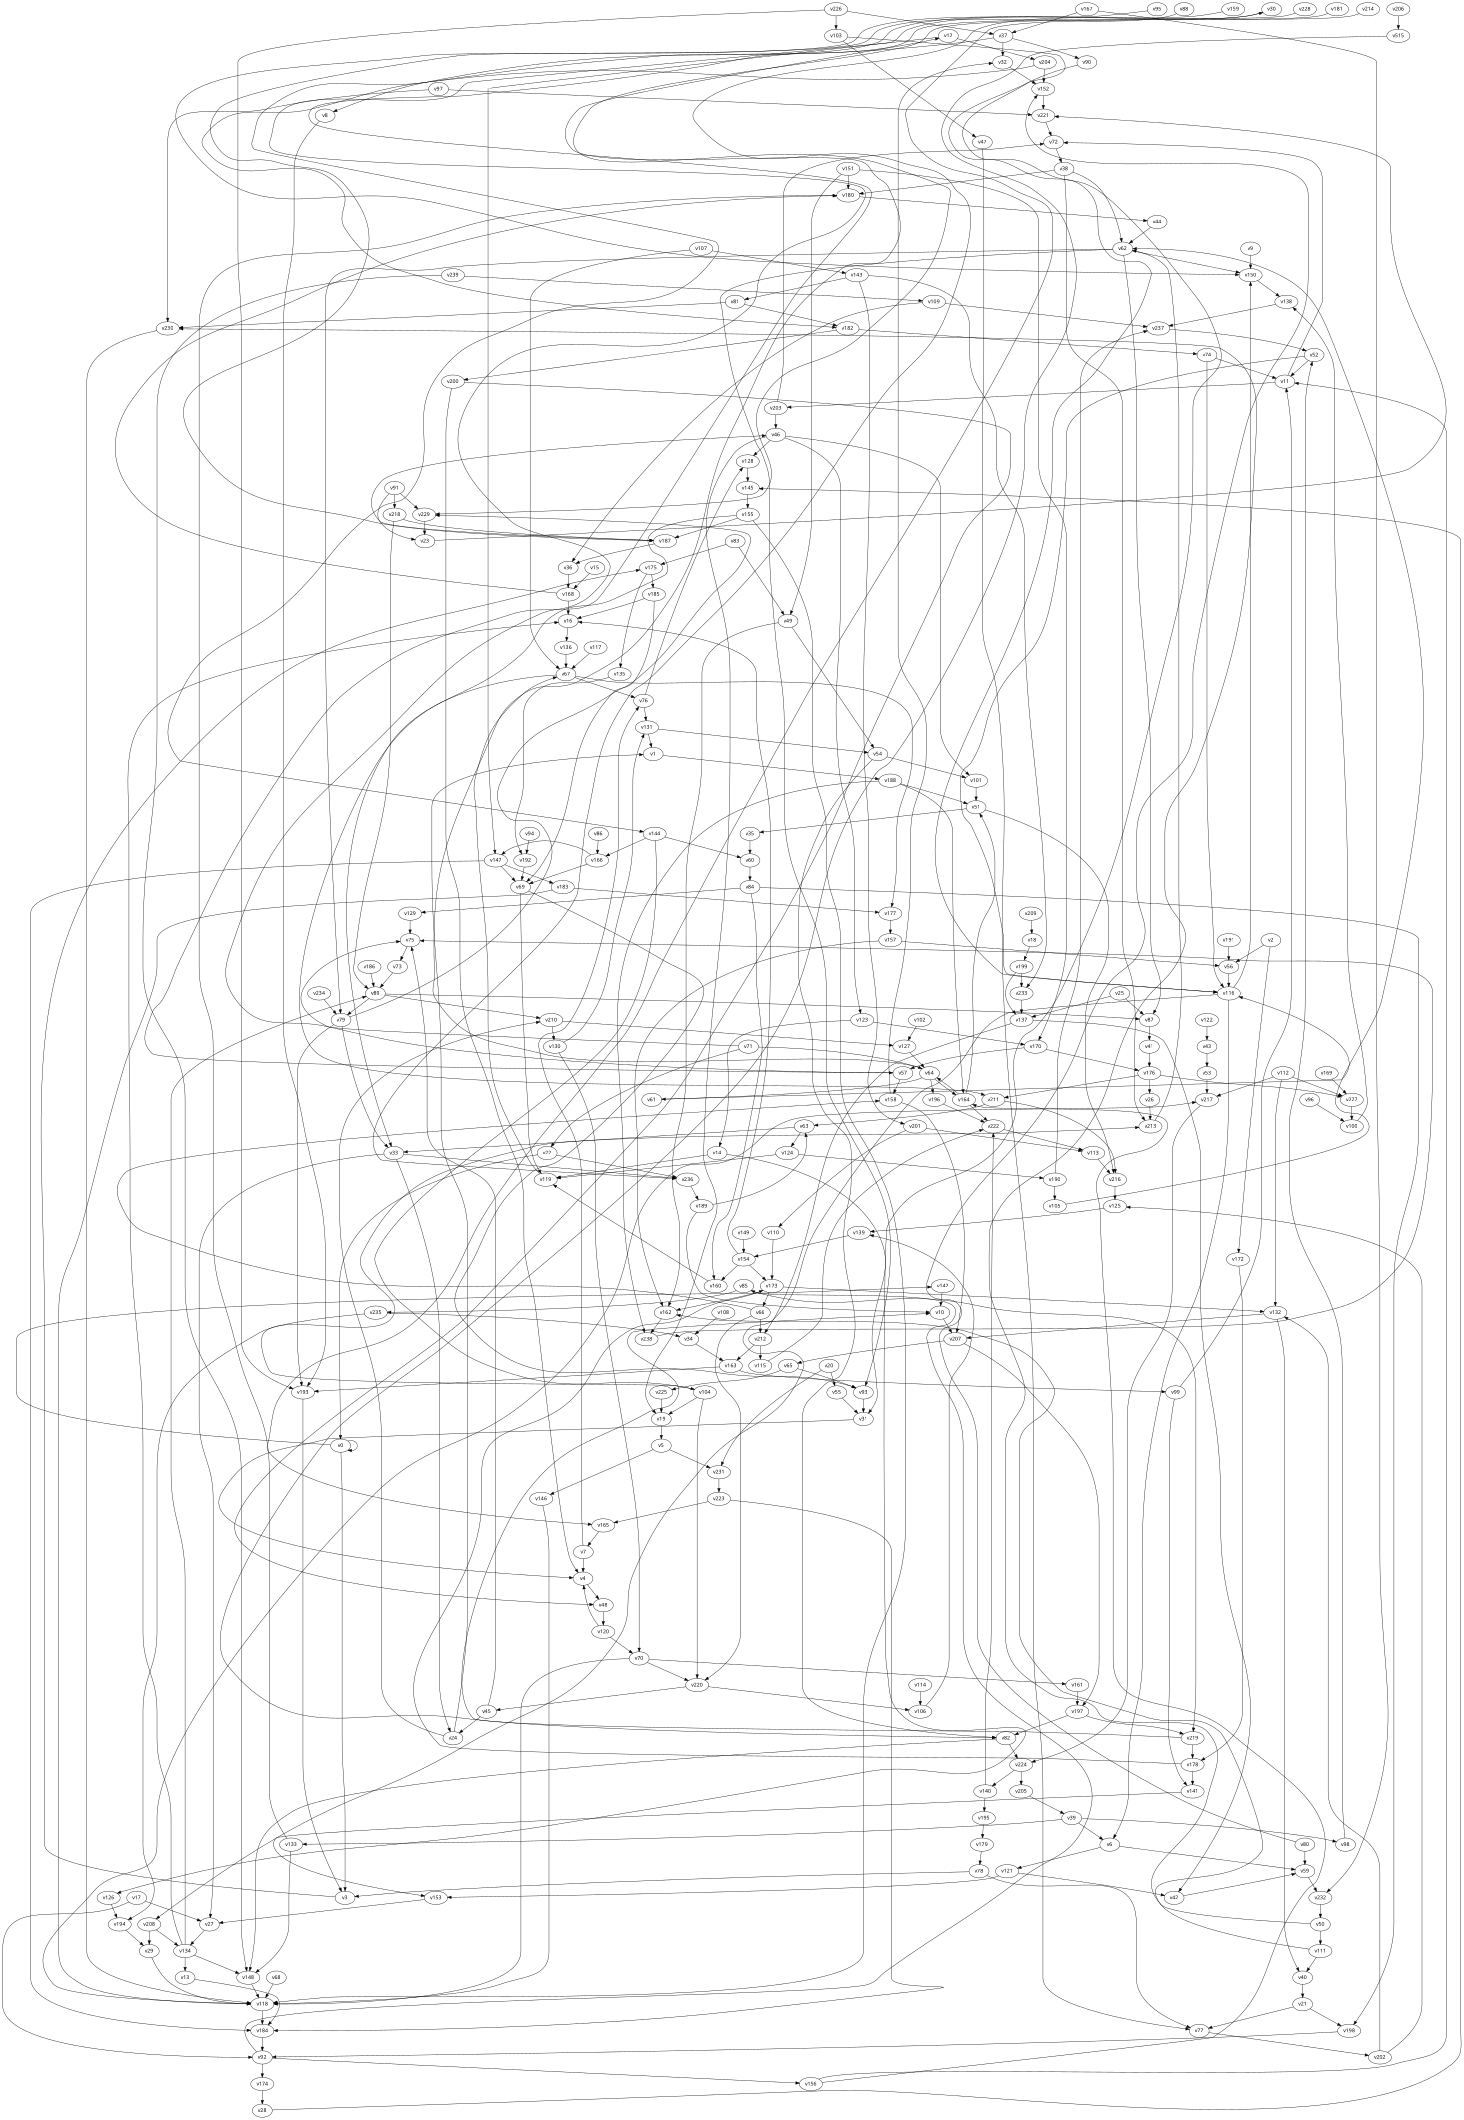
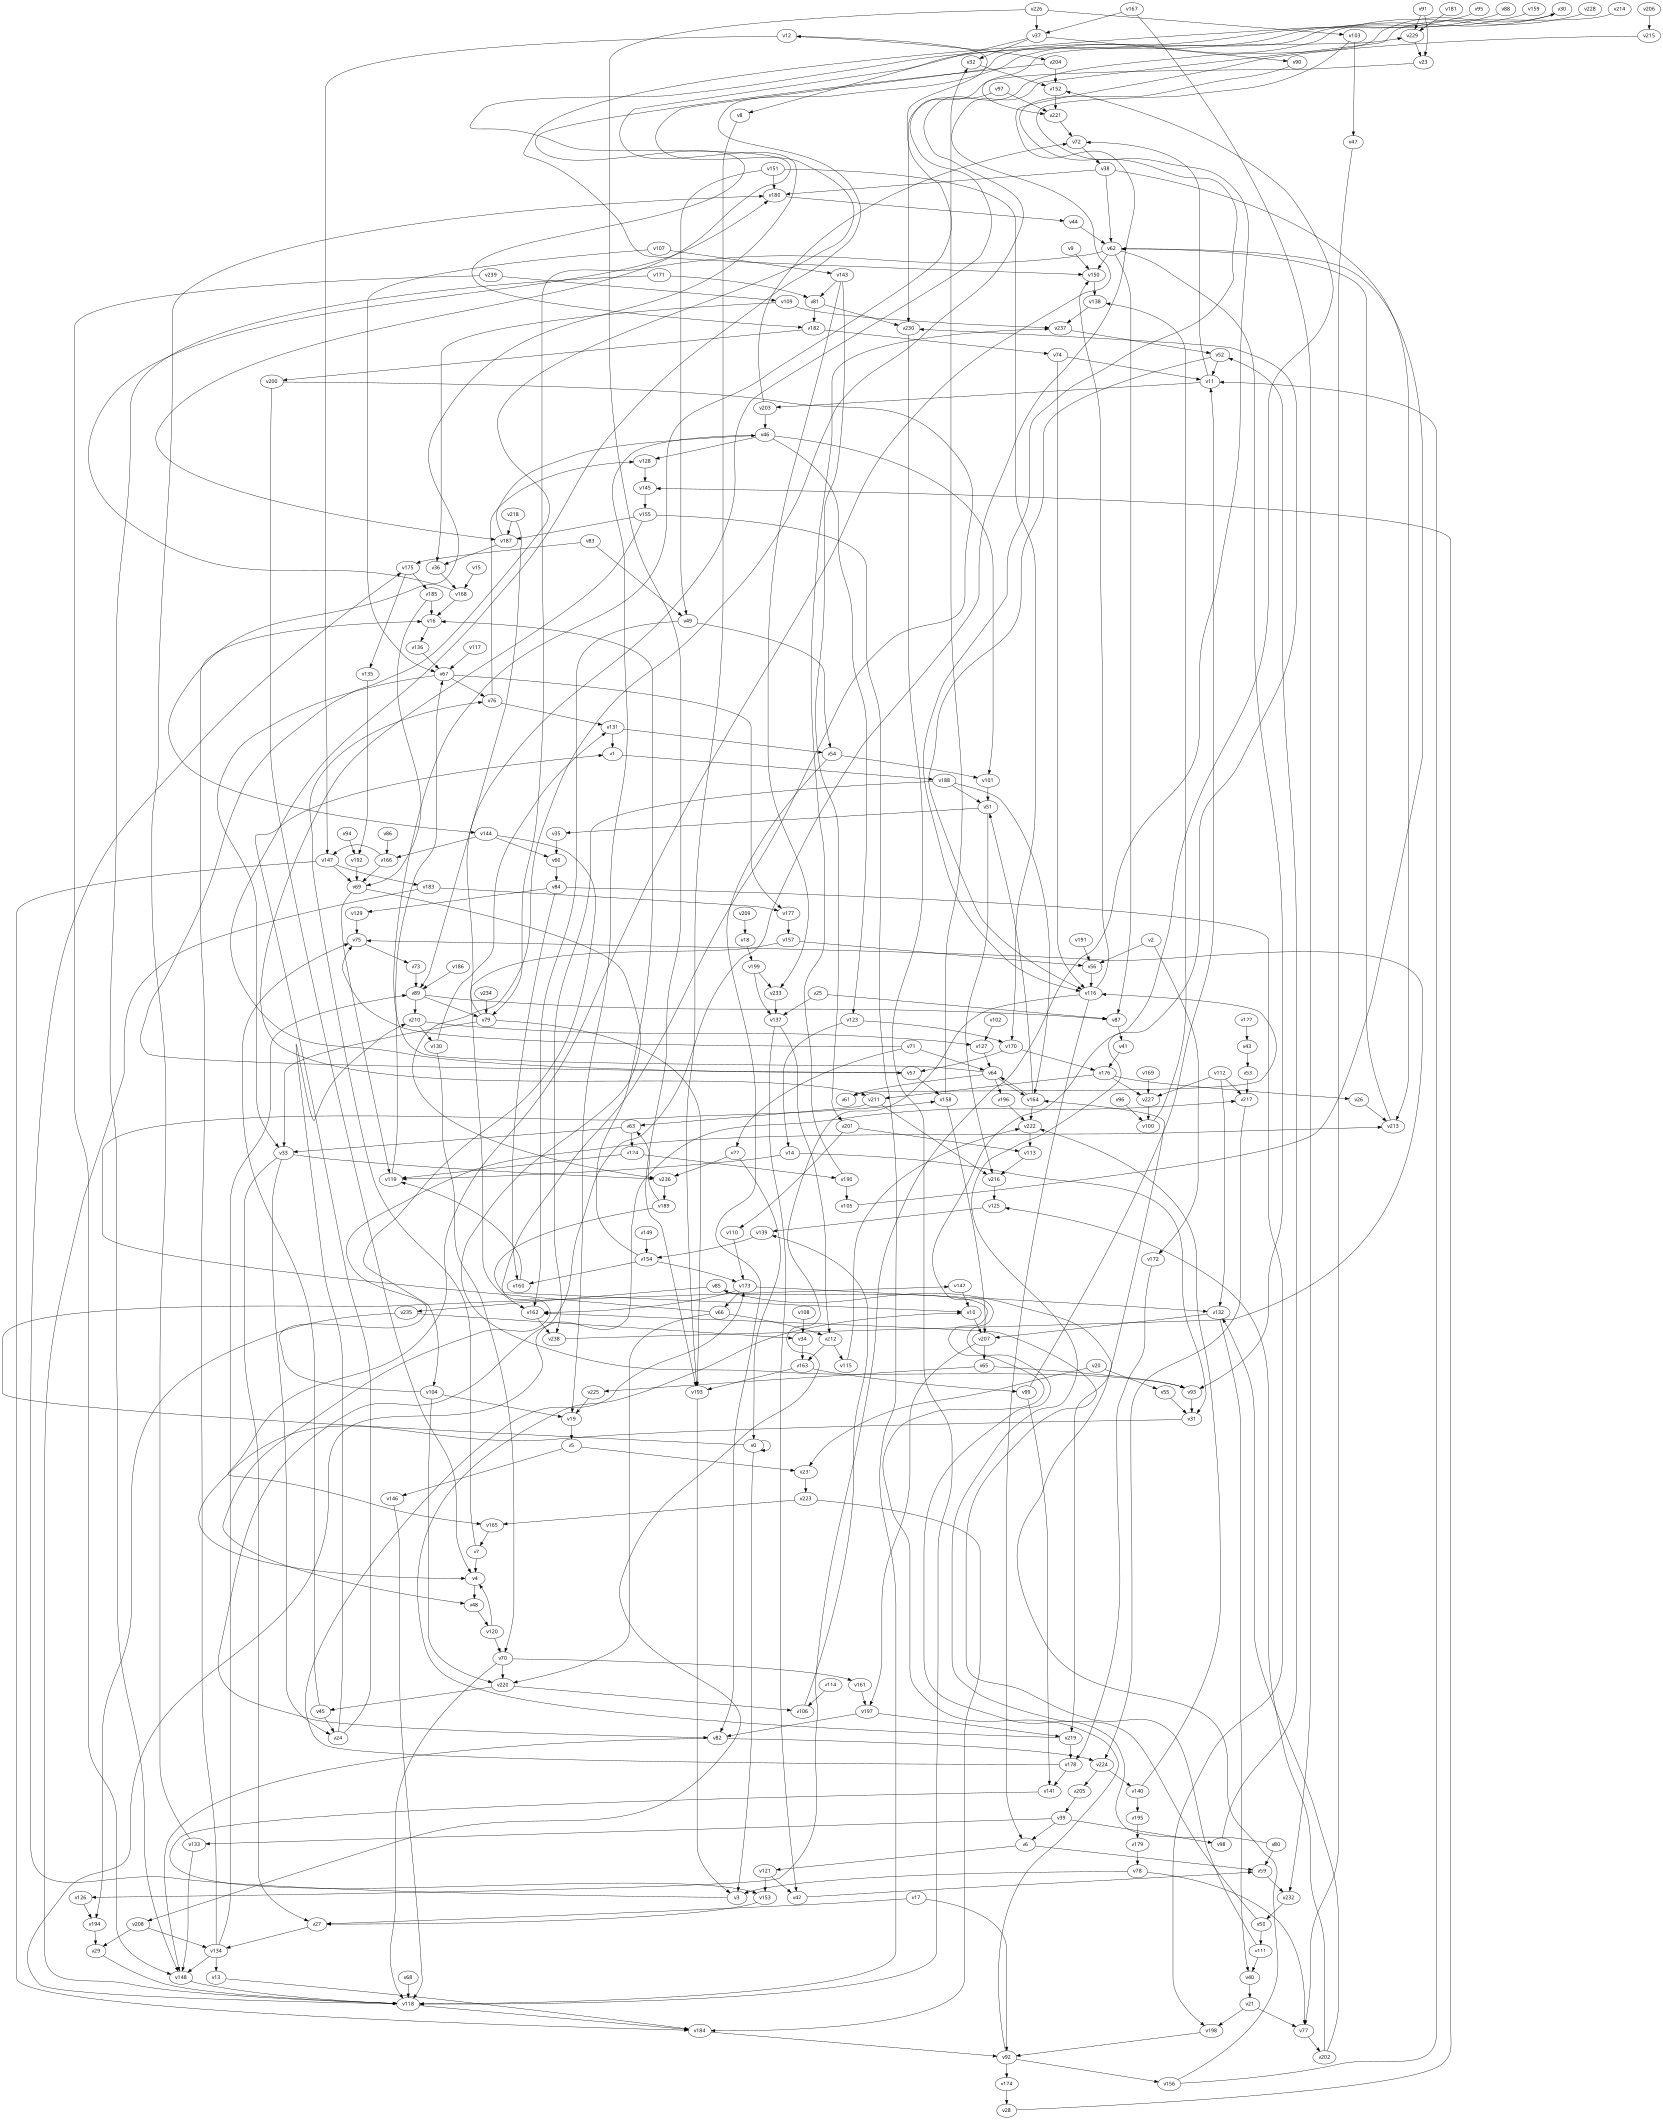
(1398, 36) -> (1649, 36)
none -> (659, 275)
(395, 500) -> none
